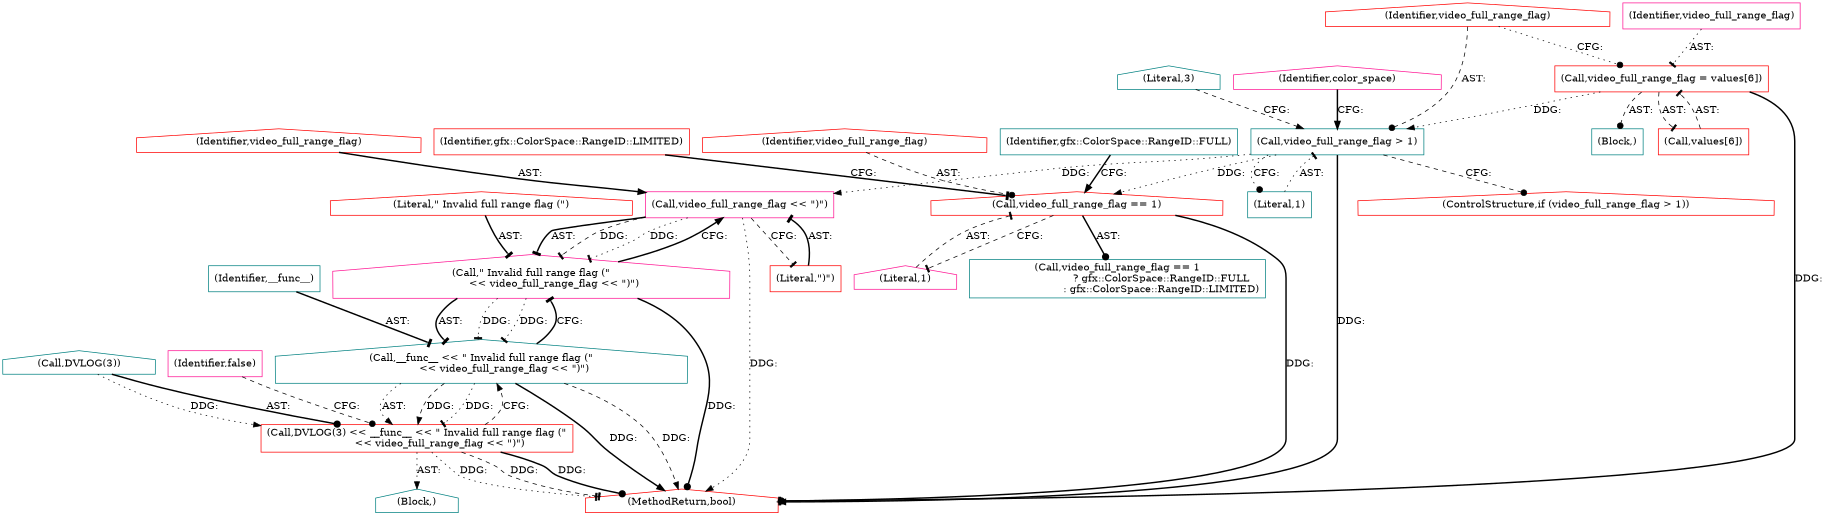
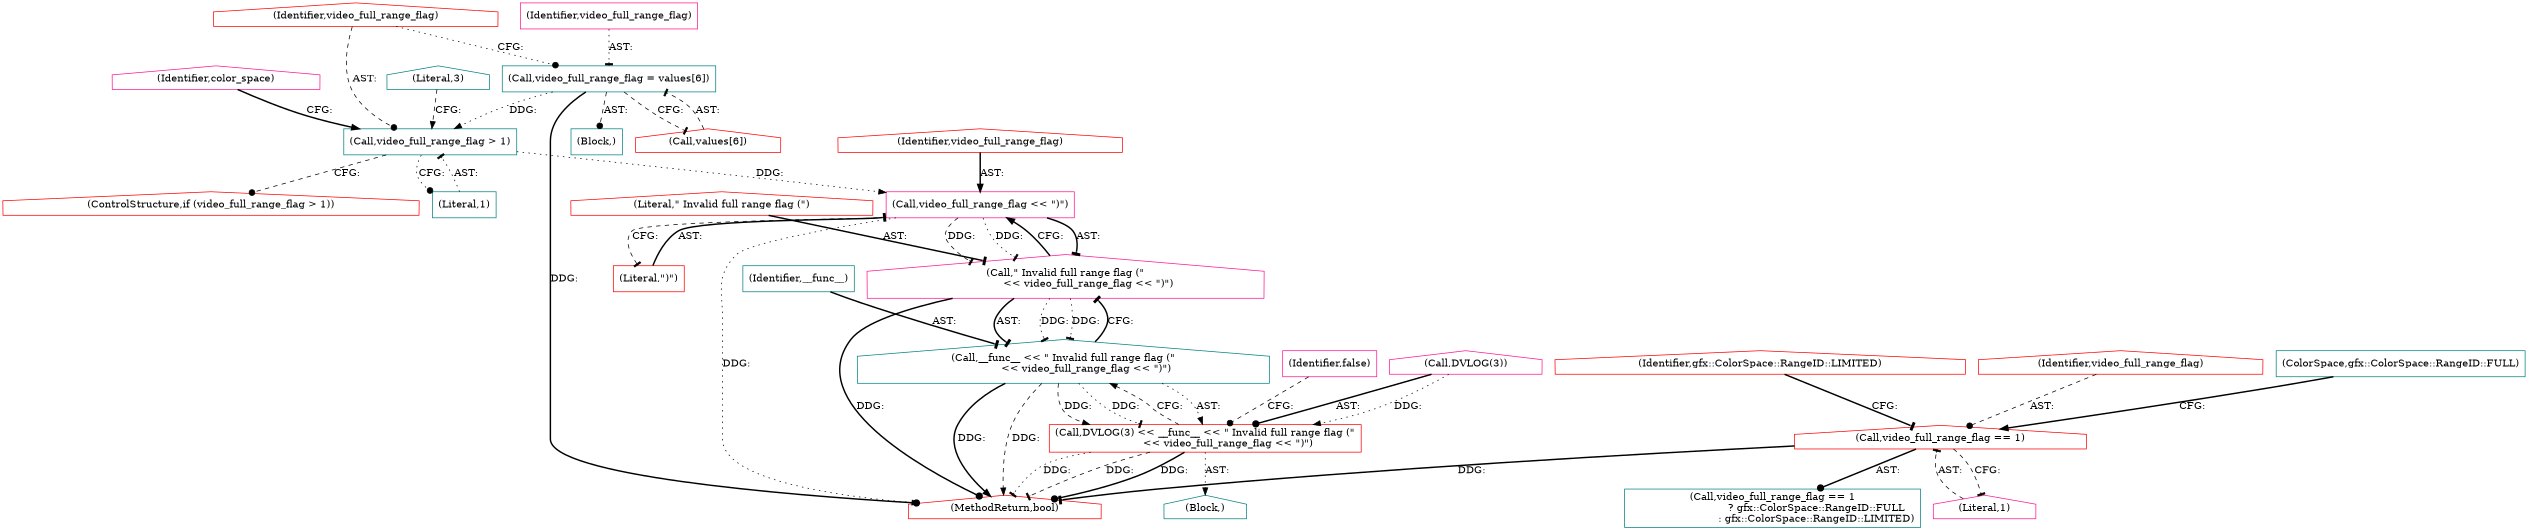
(1662, 79) -> (609, 79)
(1676, 110) -> (672, 110)
(562, 142) -> (1760, 364)
(1119, 142) -> (2401, 364)
(1704, 142) -> (708, 142)
(1198, 172) -> none
(79, 364) -> (1466, 364)
(1209, 483) -> none
